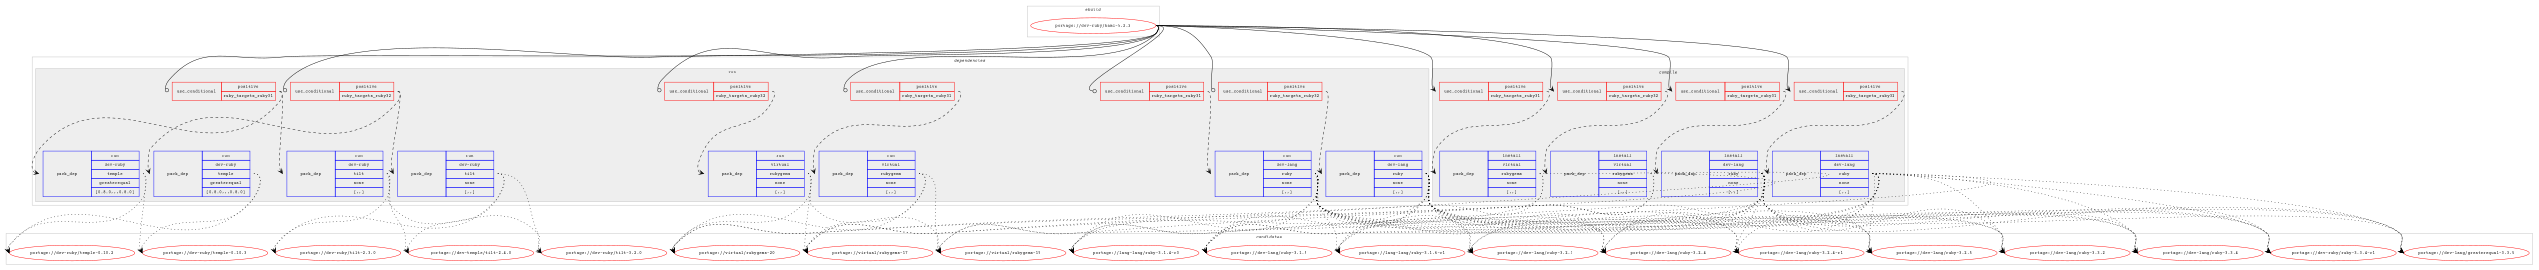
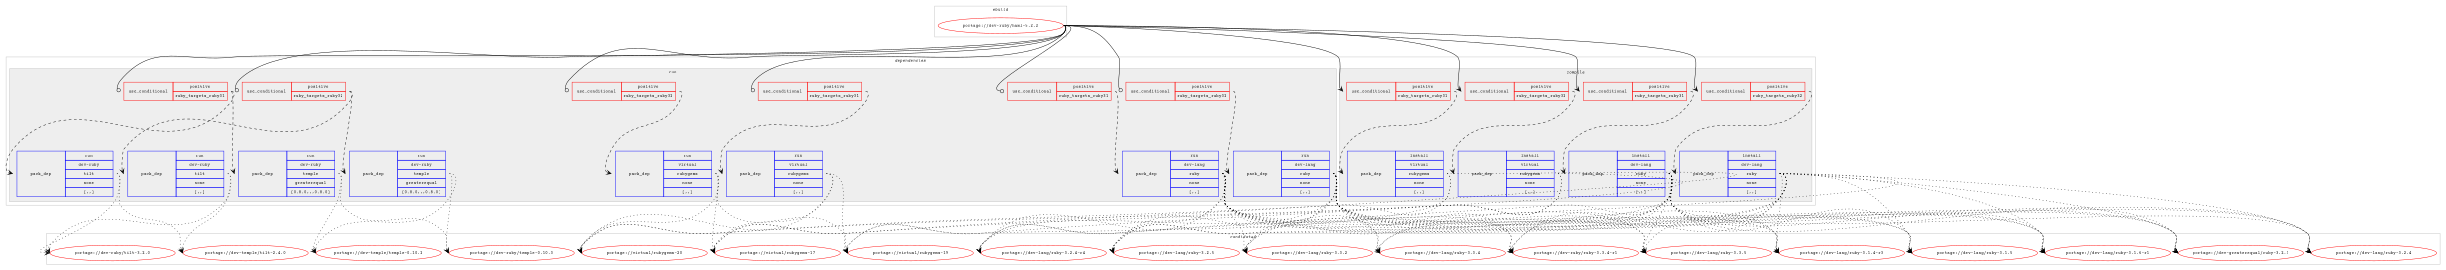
(72, 253) -> (379, 253)
(338, 253) -> none
(1136, 253) -> (1842, 253)
(1402, 253) -> (2108, 253)
(1535, 253) -> (2241, 253)
(1801, 253) -> (1044, 253)
(2467, 253) -> (1709, 253)
